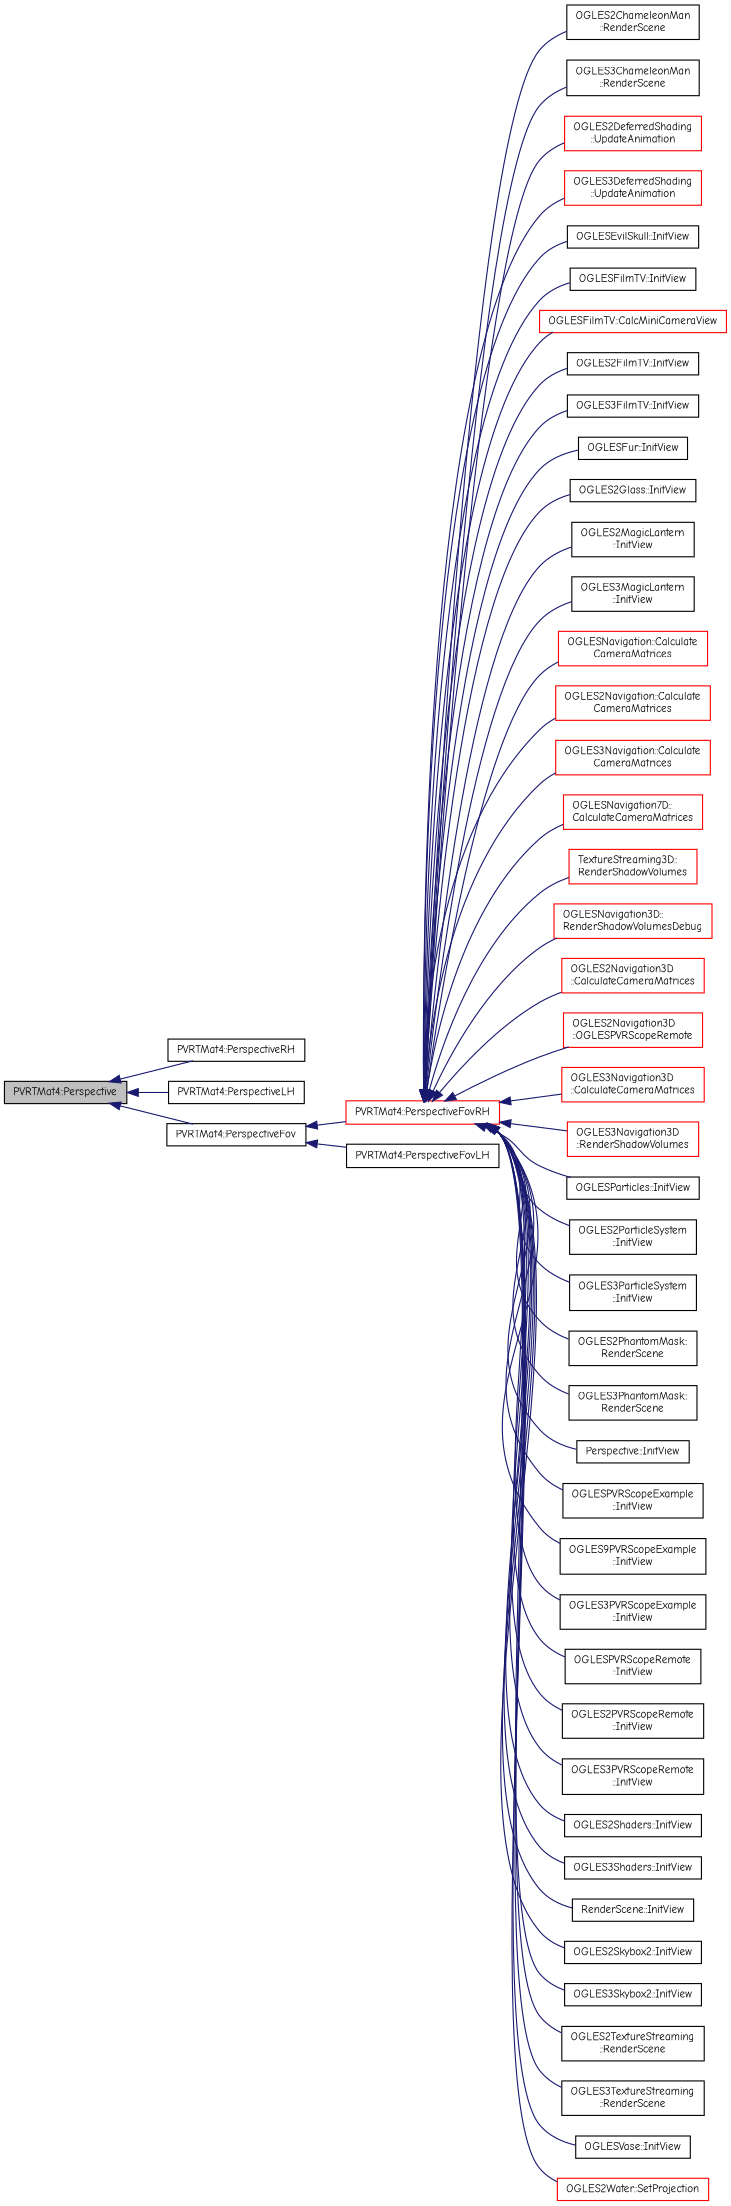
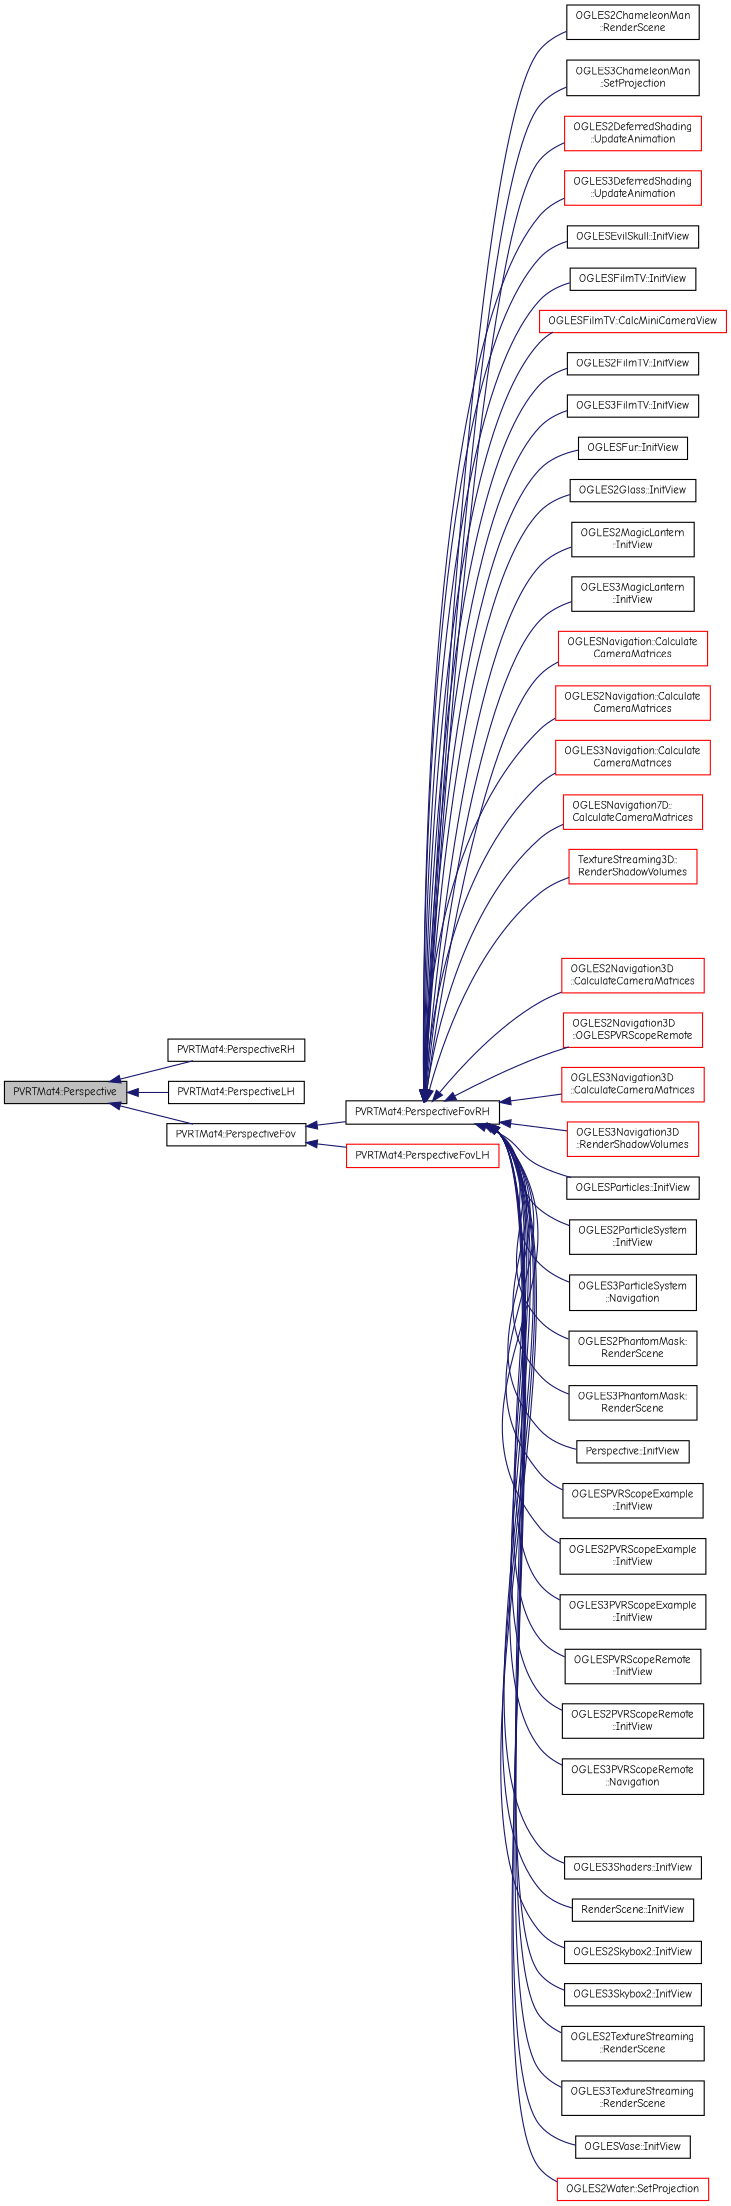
(633, 78) -> (633, 78)
(633, 921) -> none
(423, 1112) -> (423, 1112)
(423, 1156) -> (423, 1156)
(633, 1293) -> (633, 1293)
(633, 1556) -> (633, 1556)
(633, 1777) -> (633, 1777)
(633, 1826) -> none
